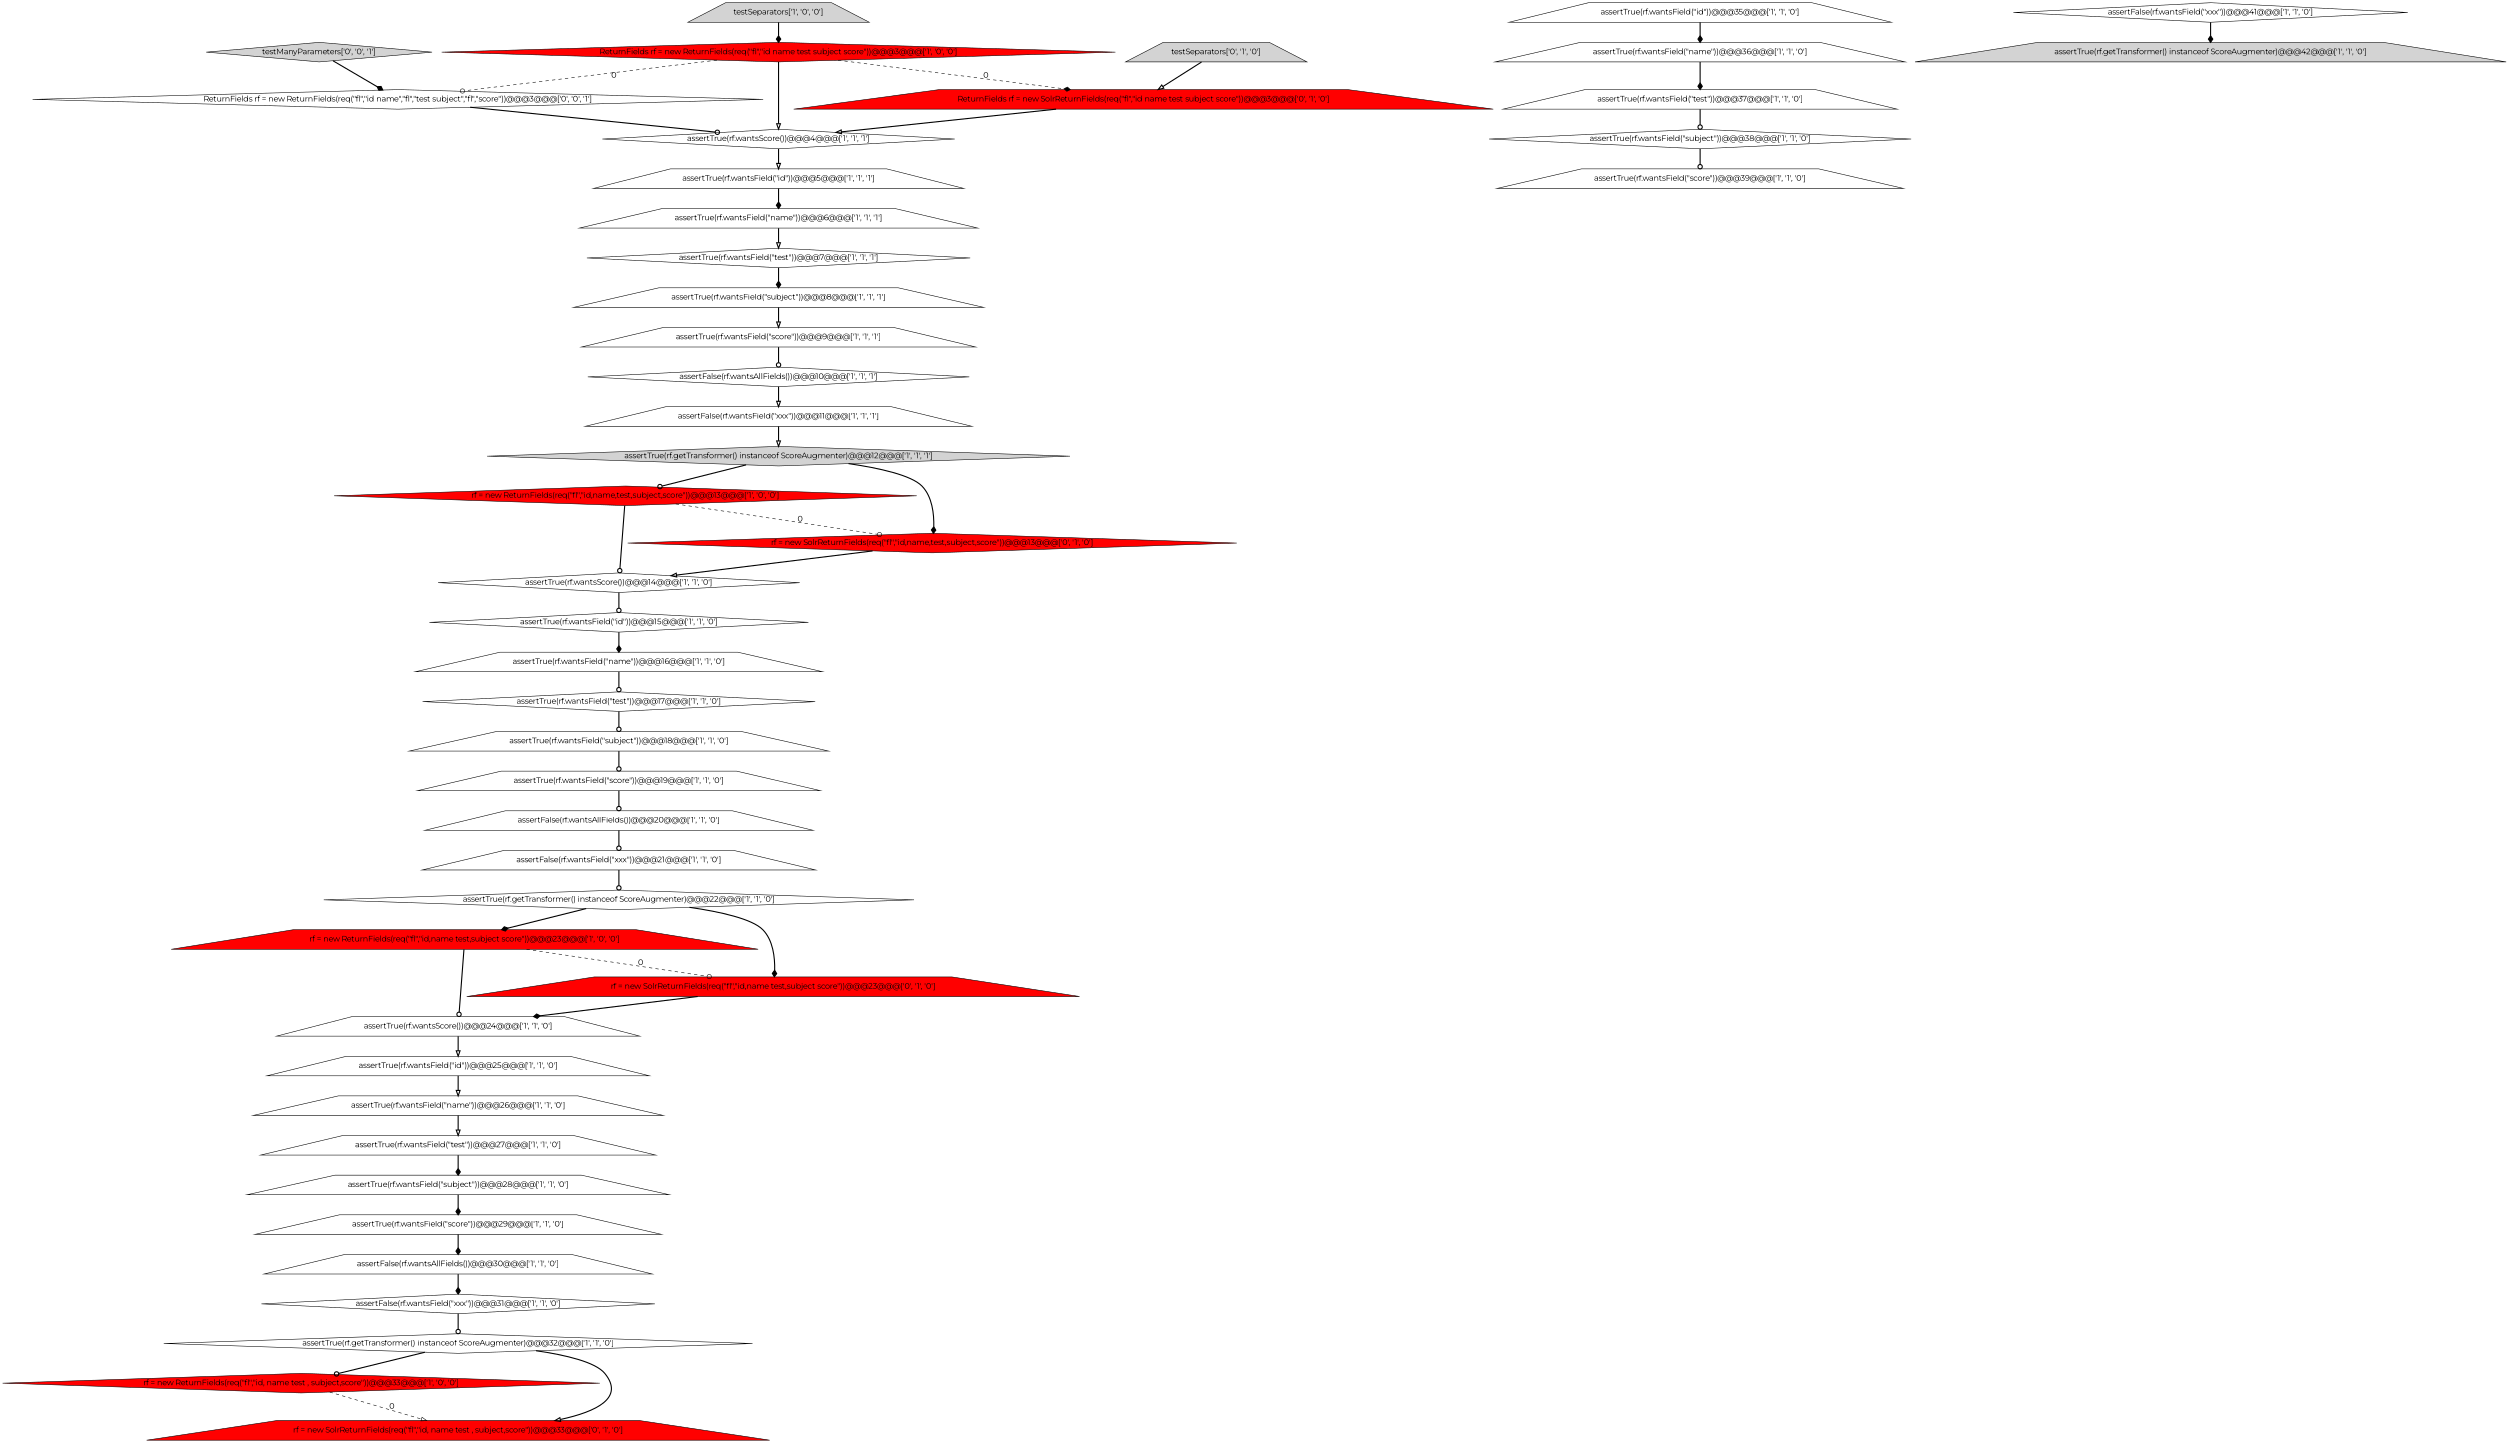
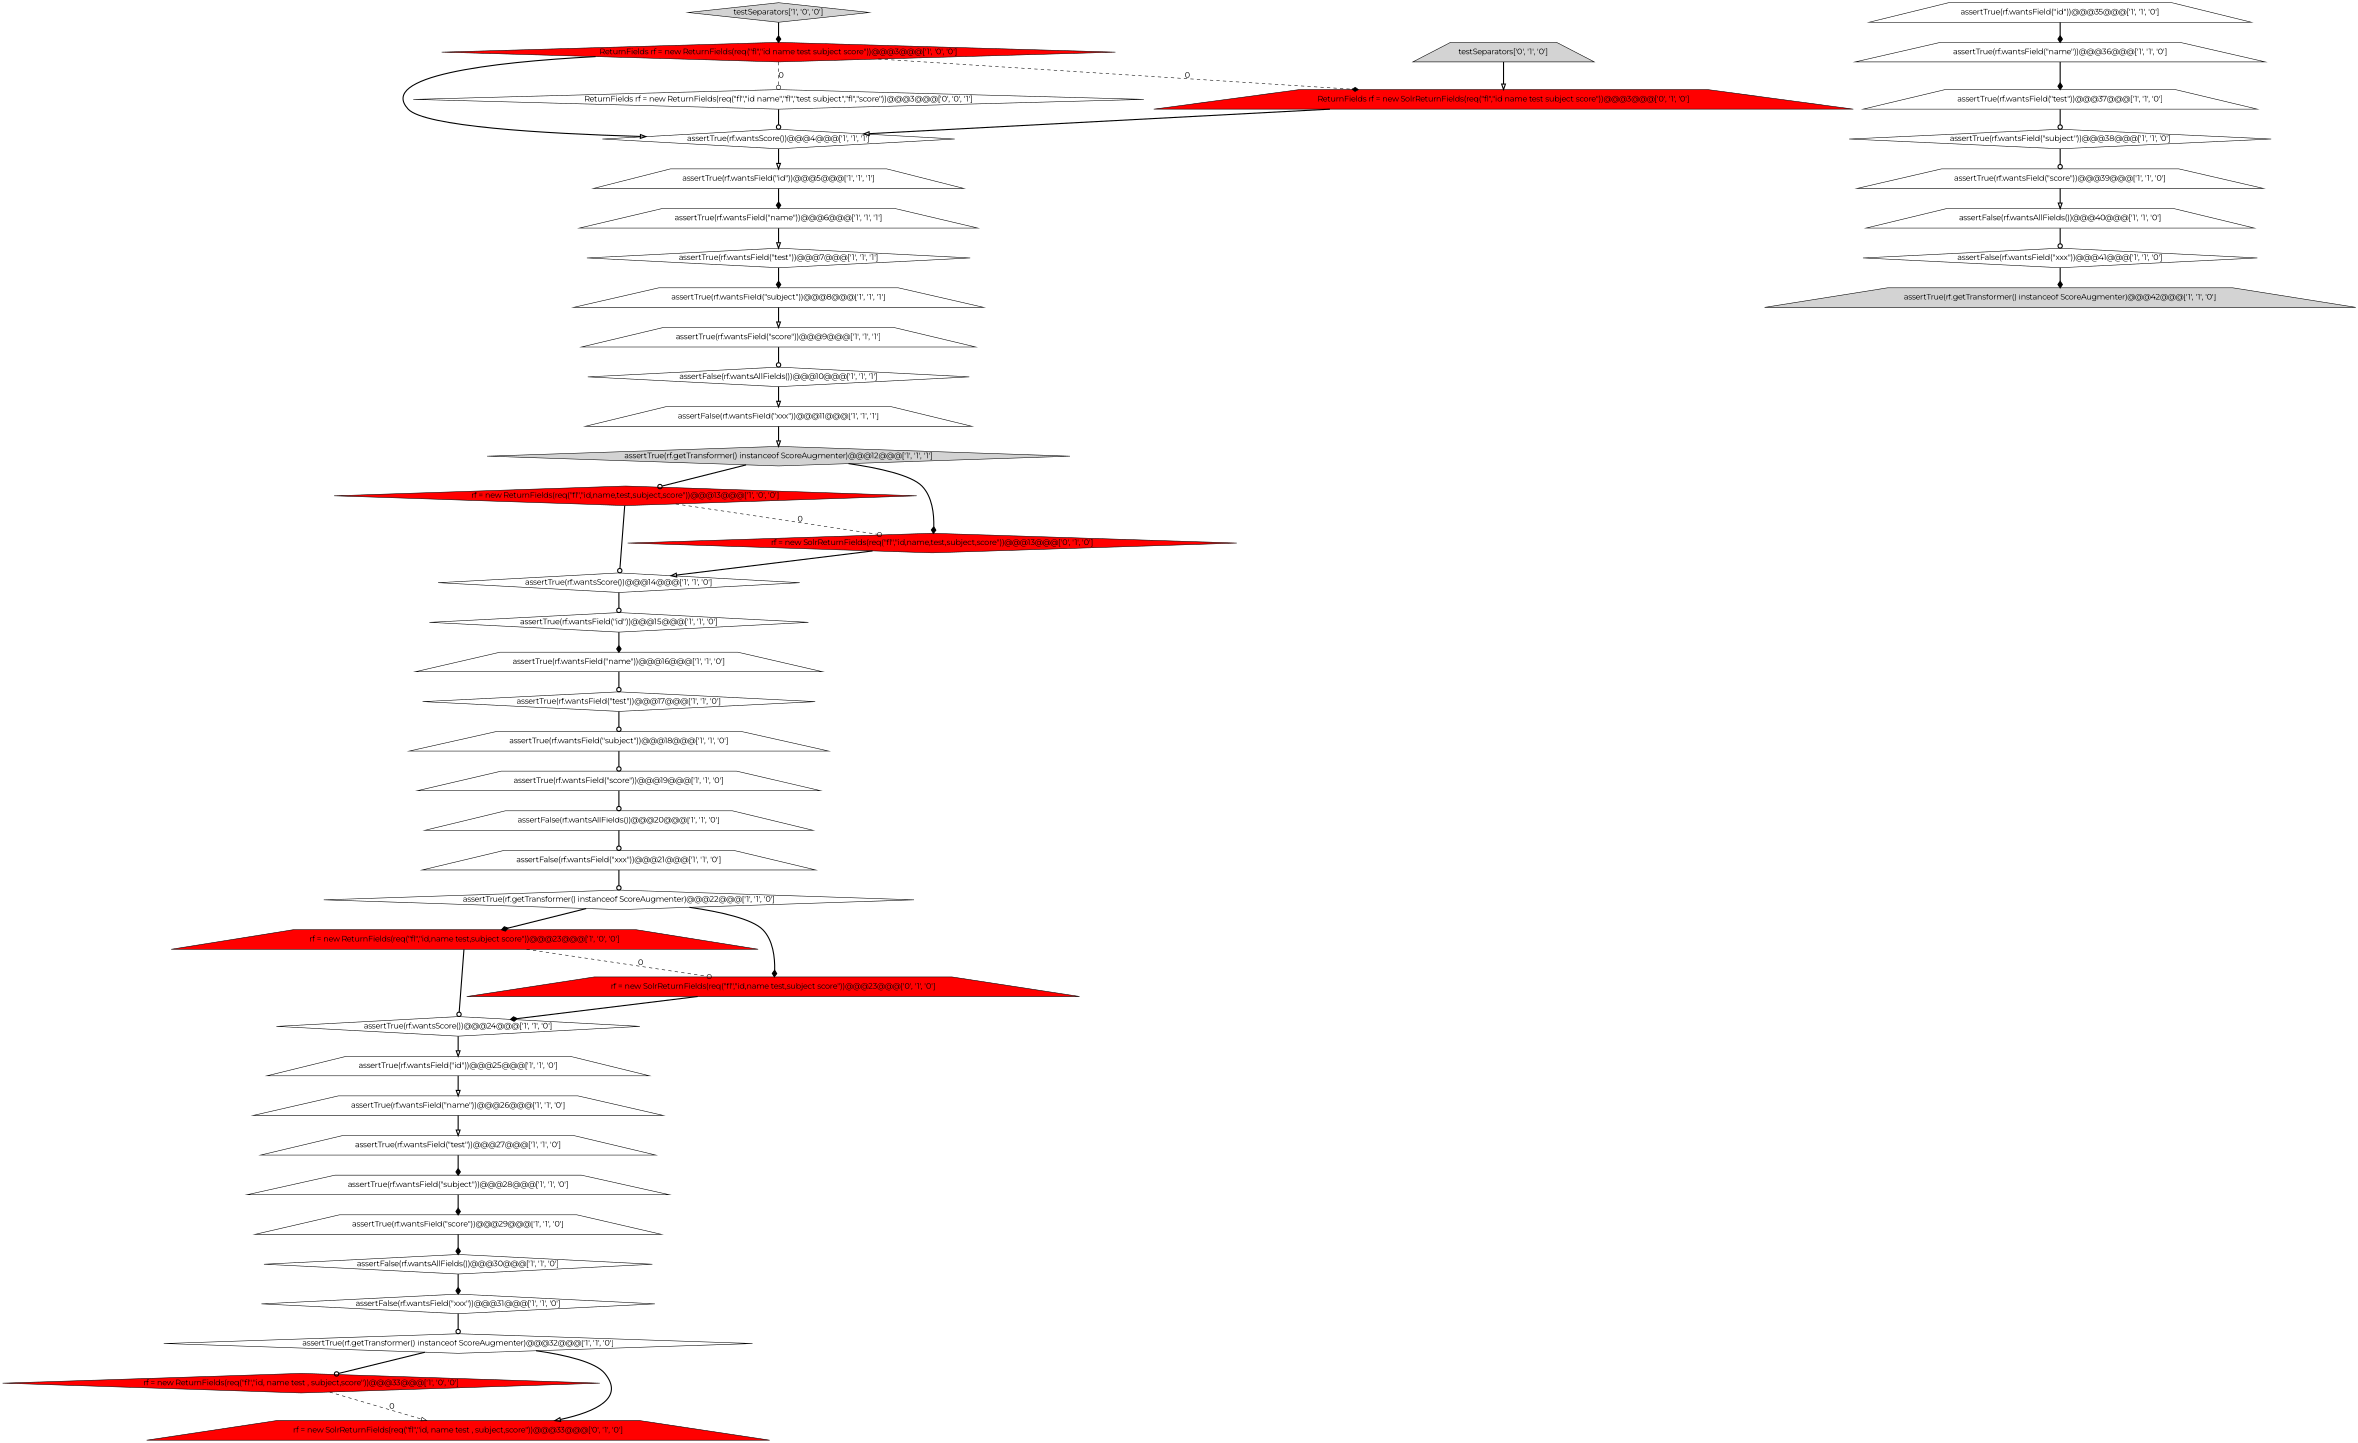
(779, 12) -> (779, 12)
(319, 52) -> none
none -> (2060, 218)
(458, 1026) -> (458, 1026)
(458, 1264) -> (458, 1264)
